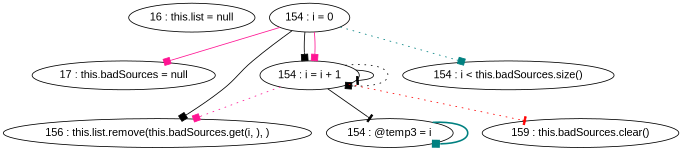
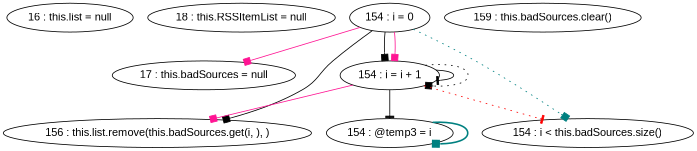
none -> (242, 18)
(241, 102) -> (299, 98)
(435, 102) -> (482, 102)
